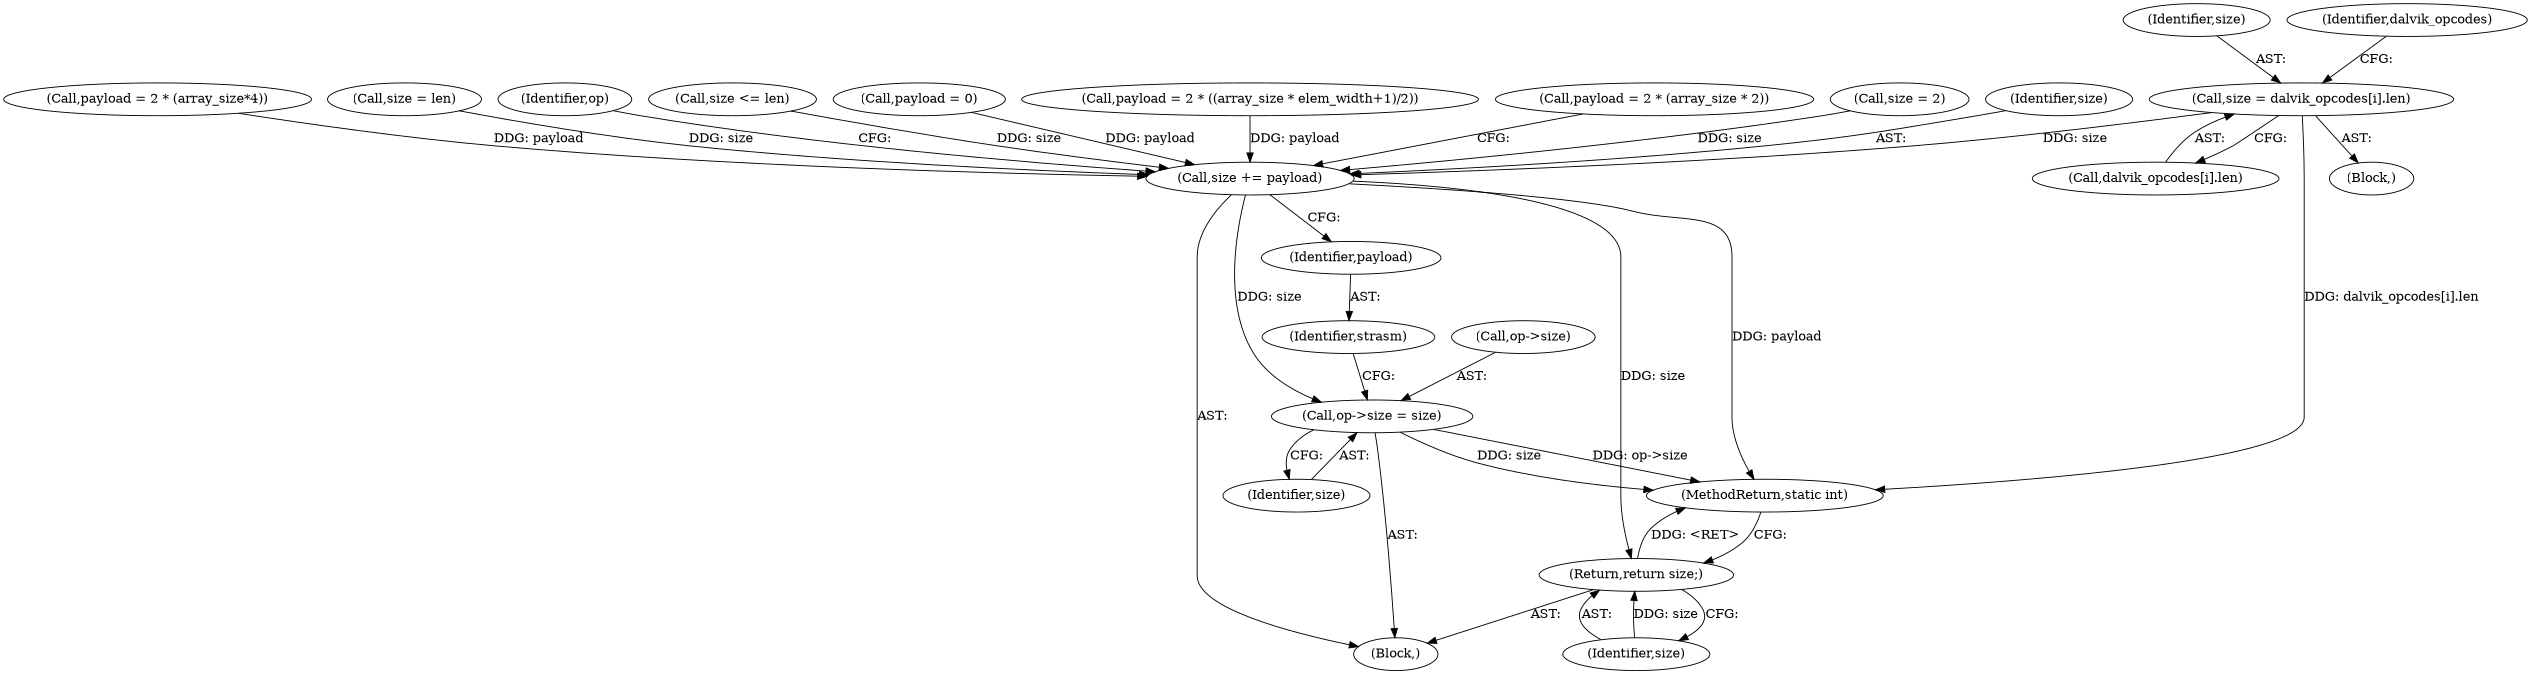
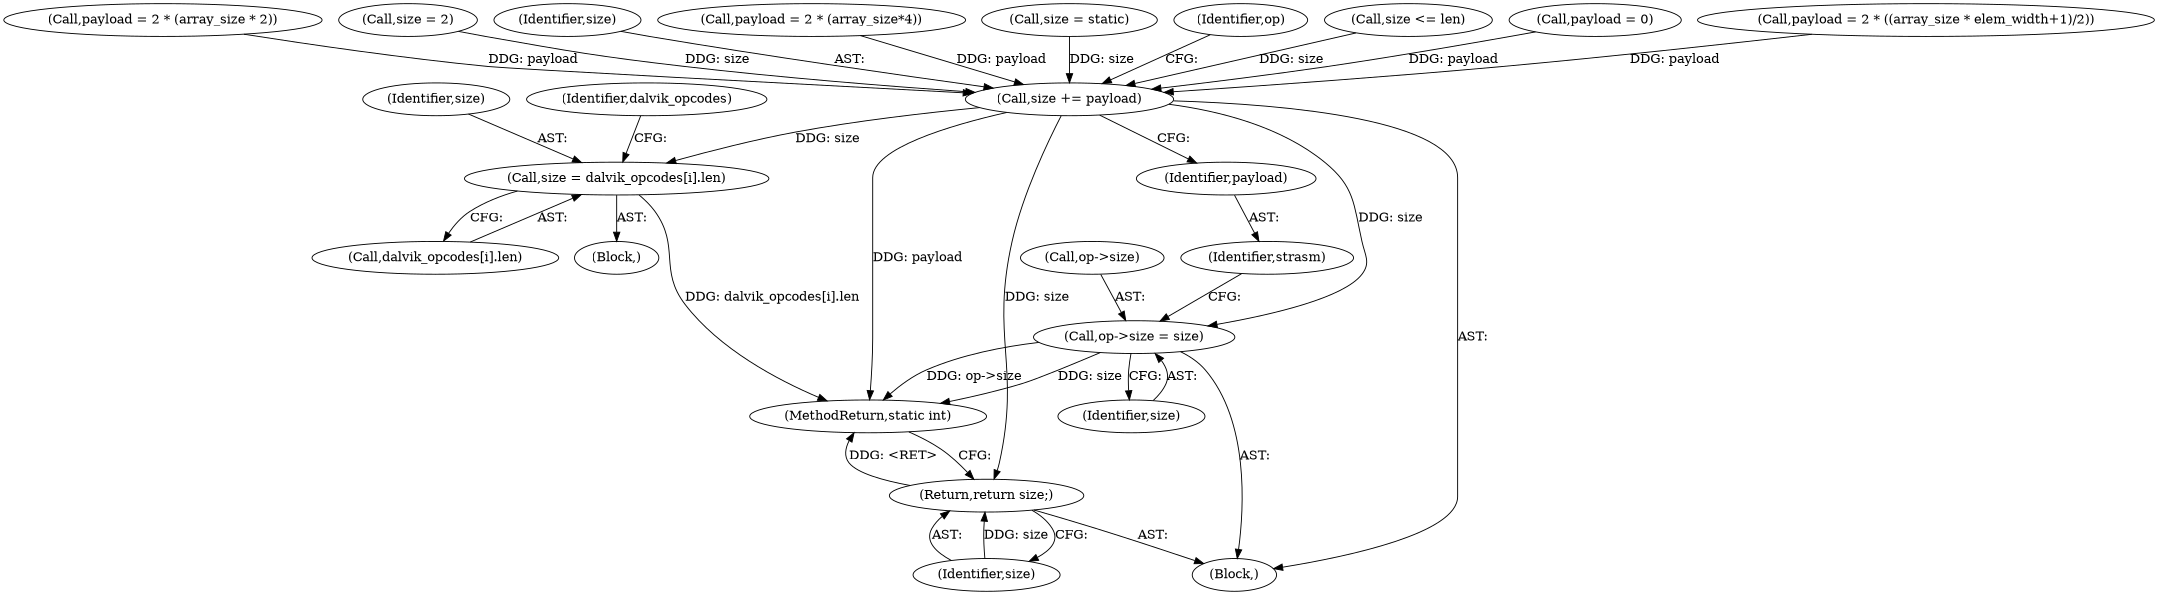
(405, 99) -> (1069, 20)
(1496, 139) -> (533, 60)
(1787, 155) -> (826, 127)
